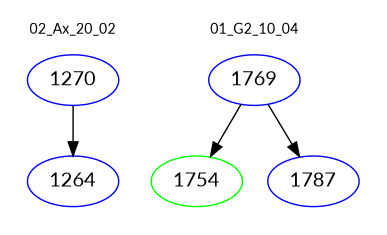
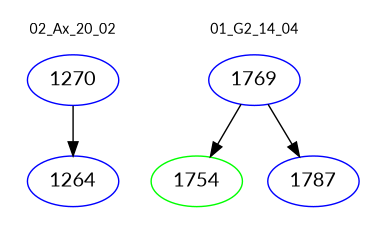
(255, 30) -> (255, 30)
